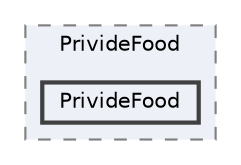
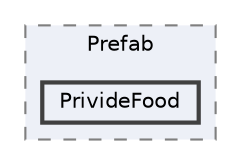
(120, 45) -> (120, 45)
